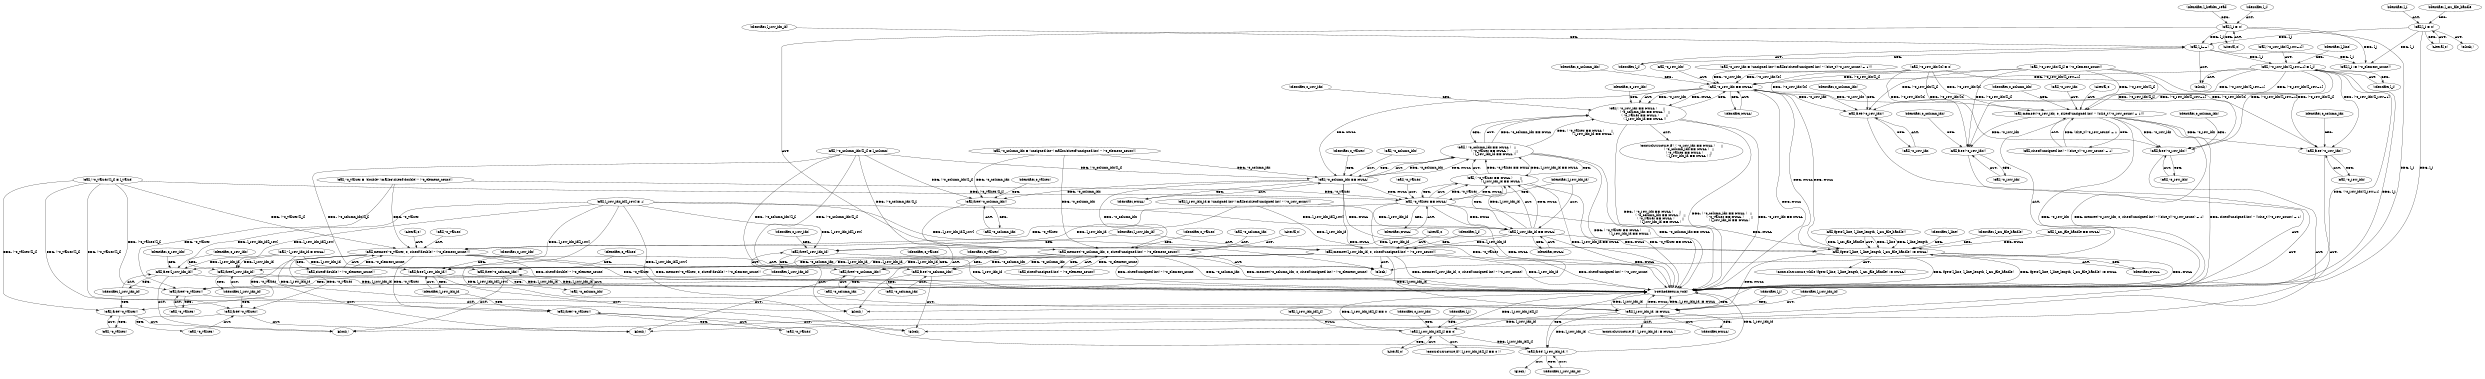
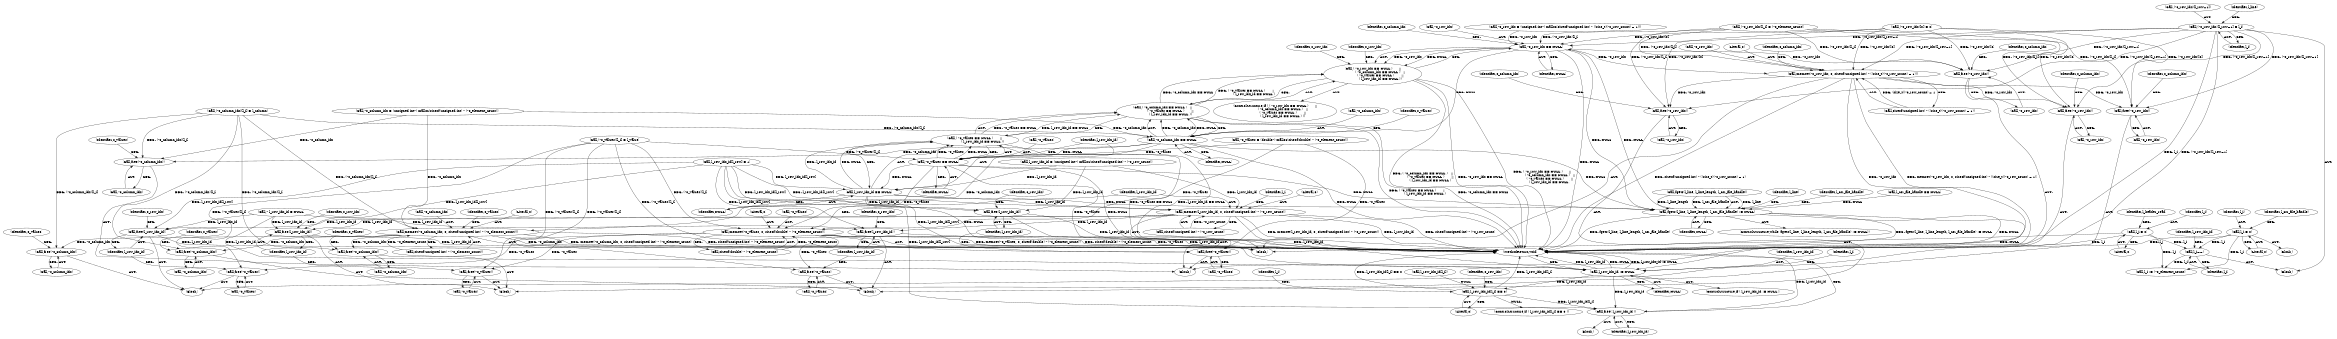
(2240, 57) -> none
none -> (1191, 232)
(1455, 342) -> (1517, 302)
